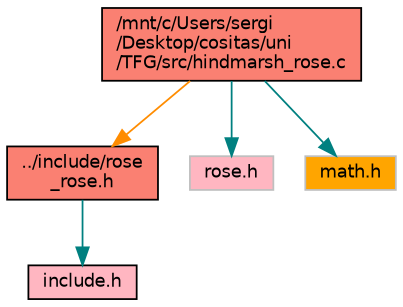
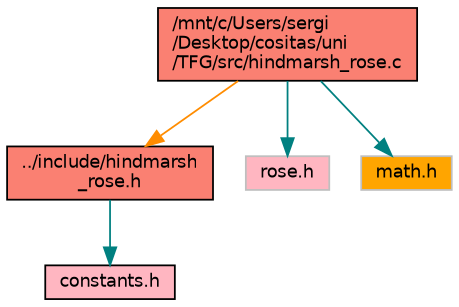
(83, 173) -> (110, 173)
(83, 282) -> (110, 282)
